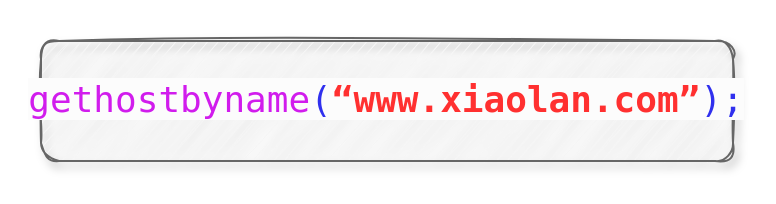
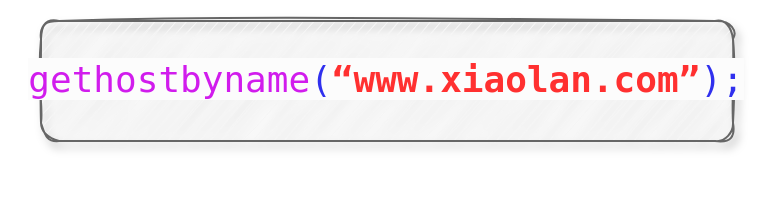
(387, 101) -> (387, 81)
